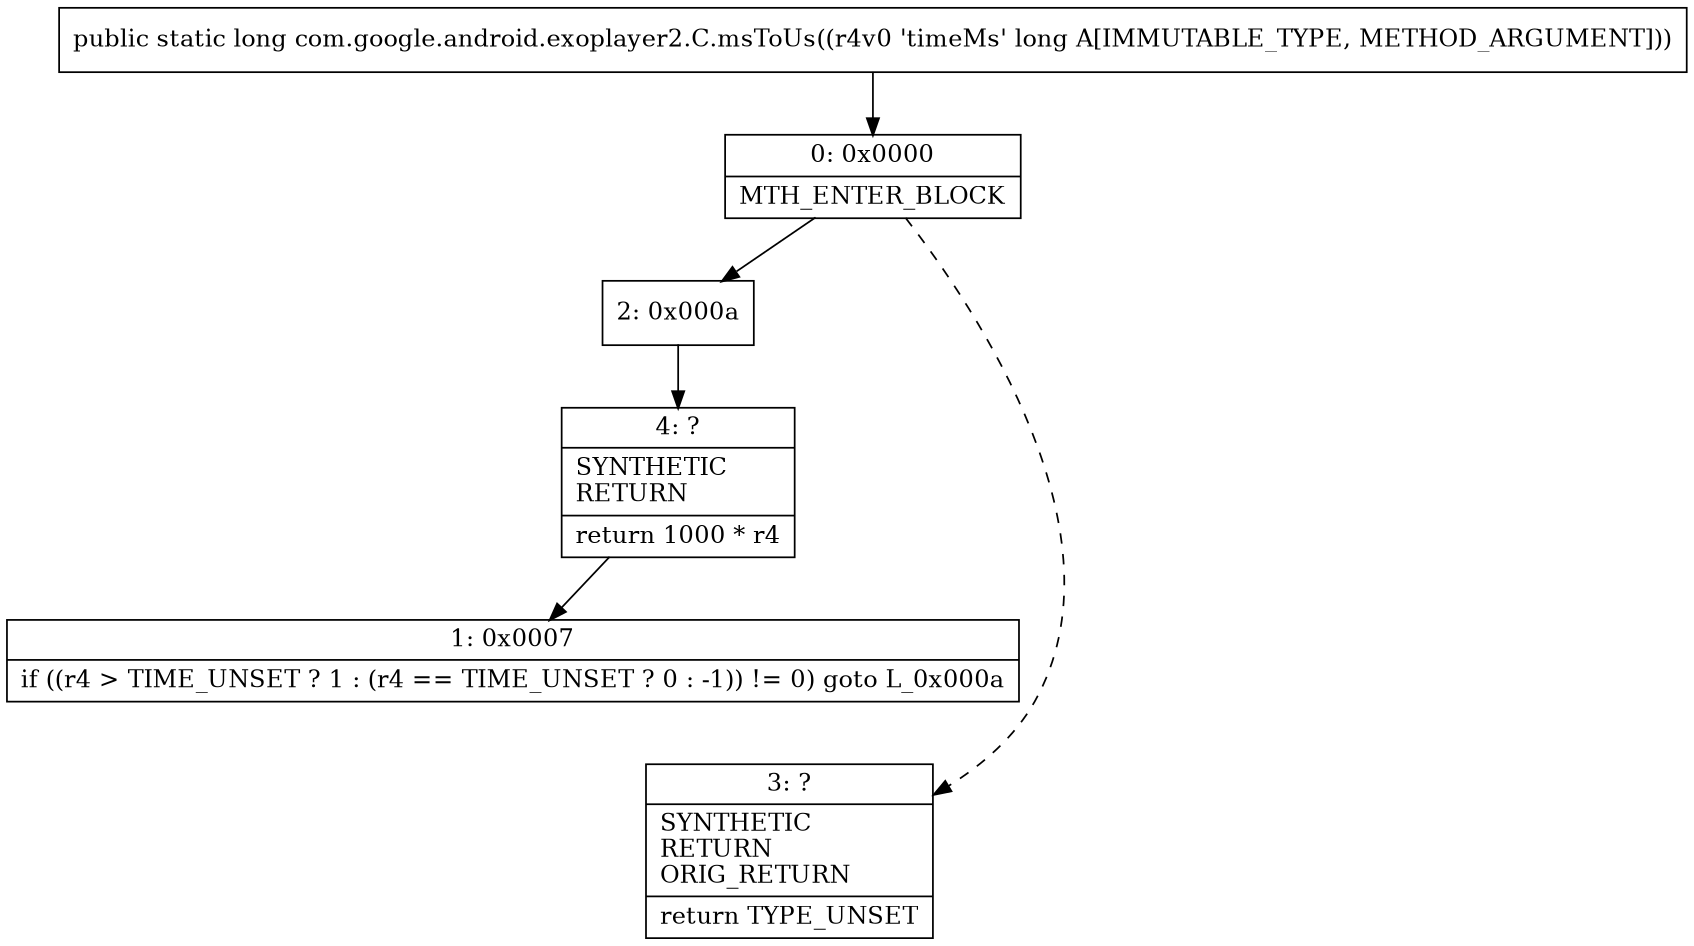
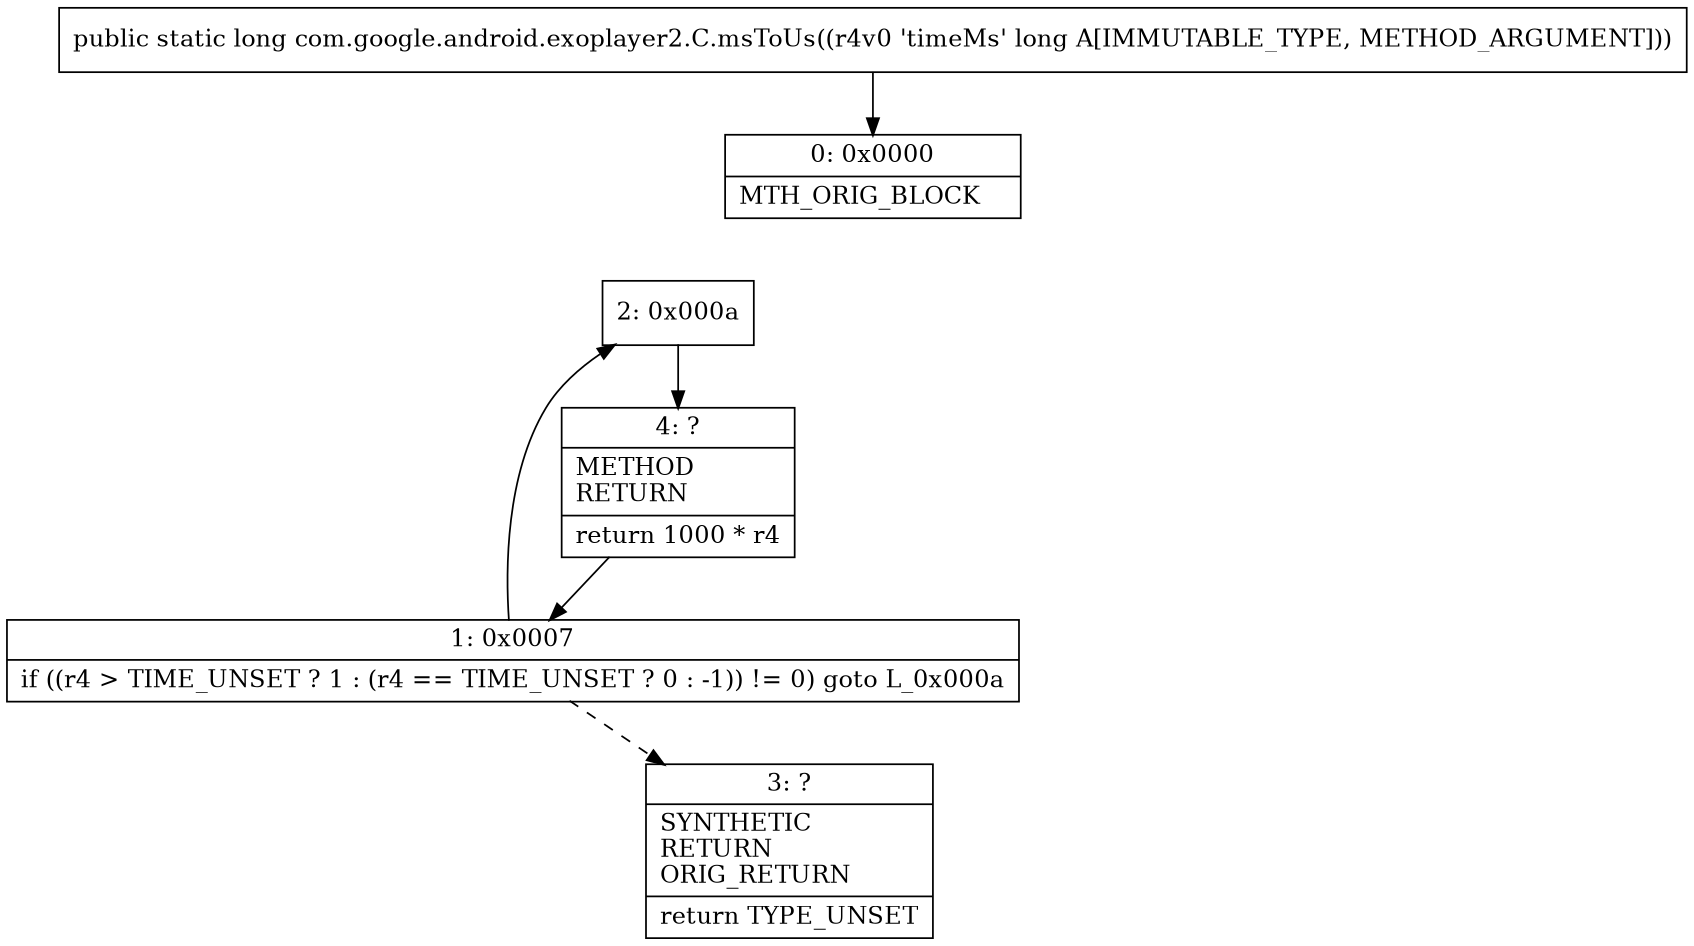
(873, 196) -> (860, 196)
(776, 244) -> (520, 474)
(652, 468) -> (636, 468)
(1054, 504) -> (610, 728)
